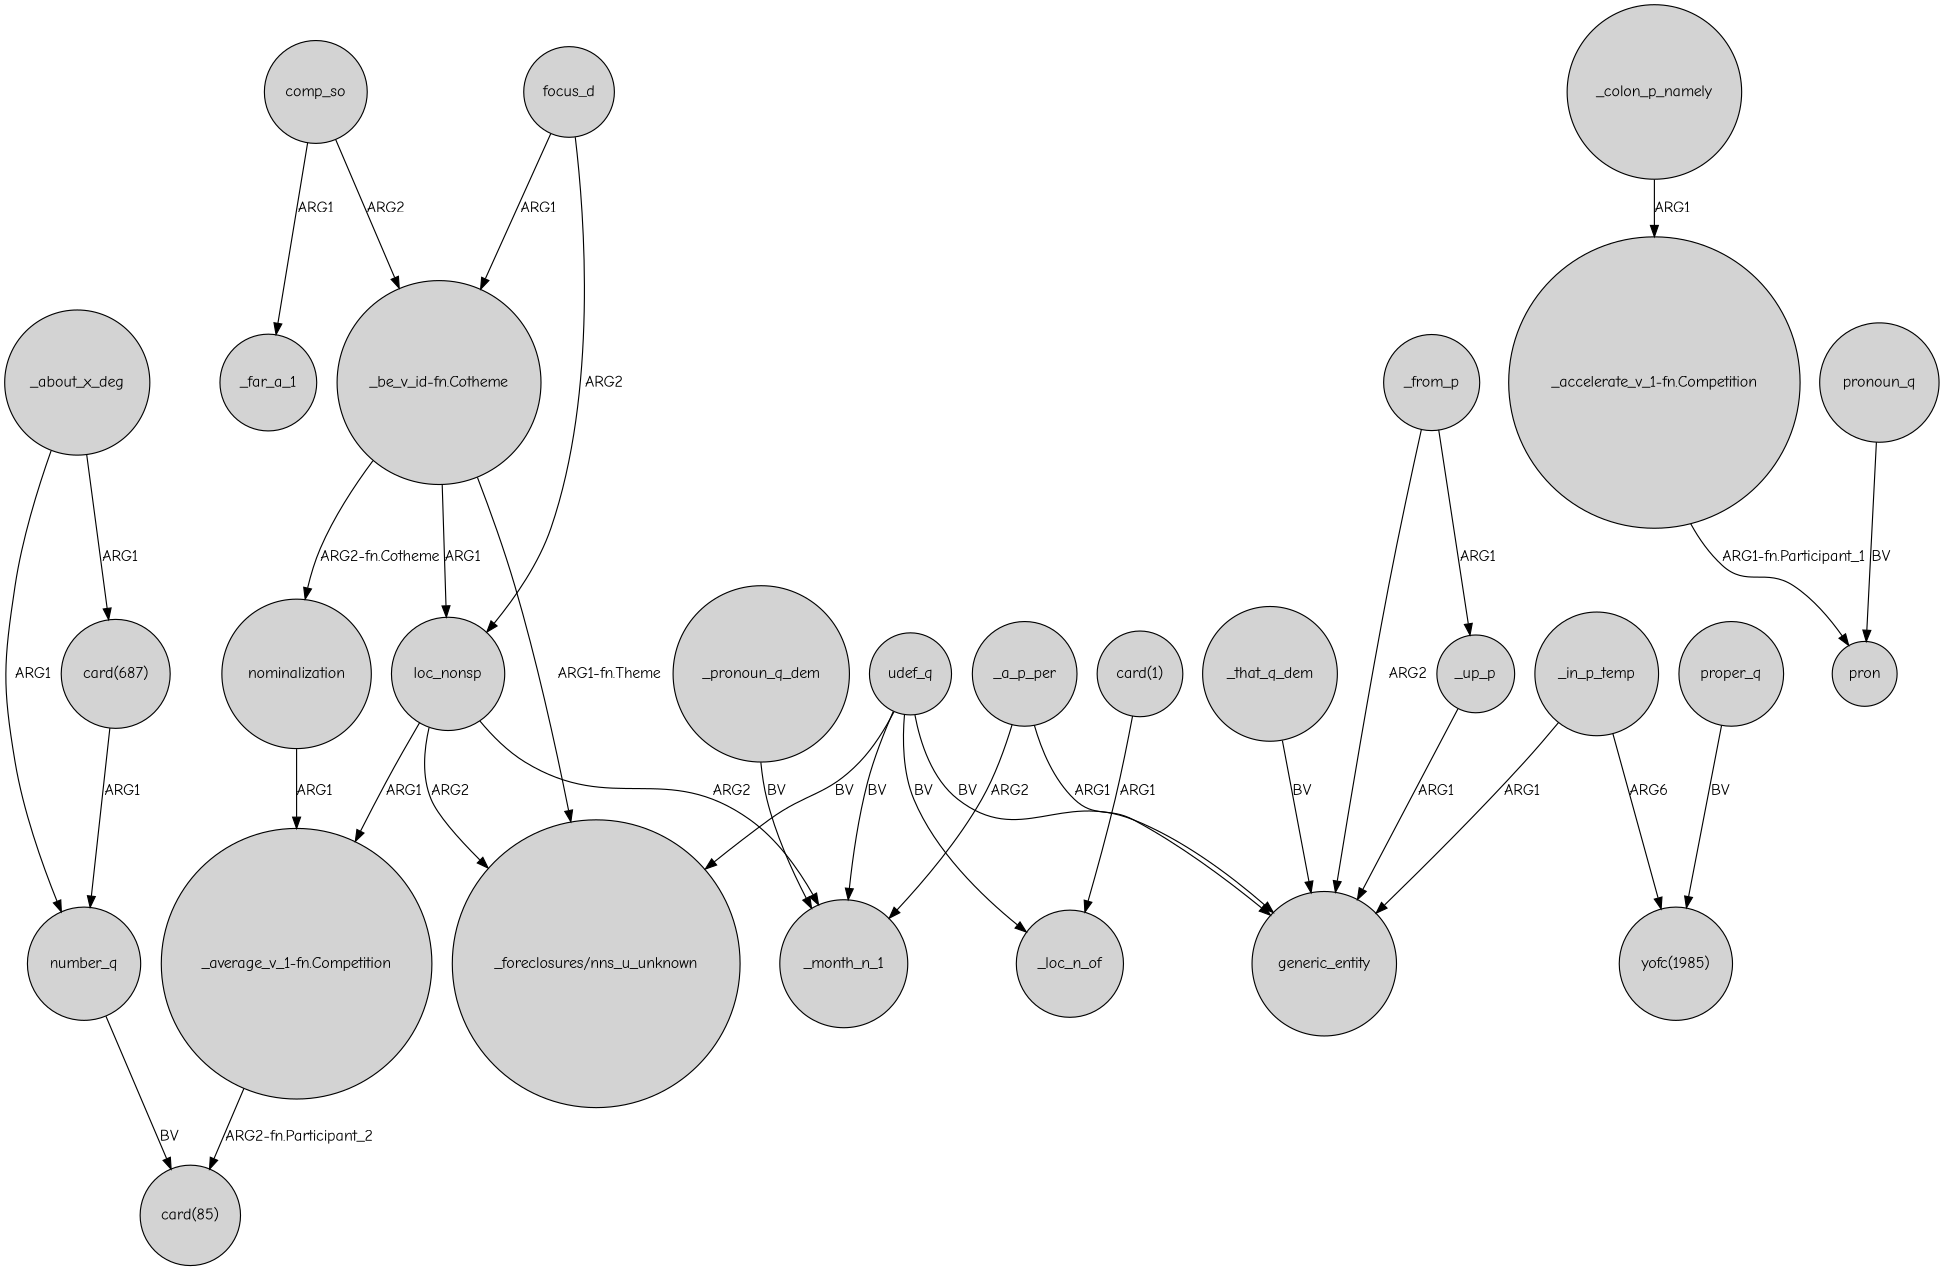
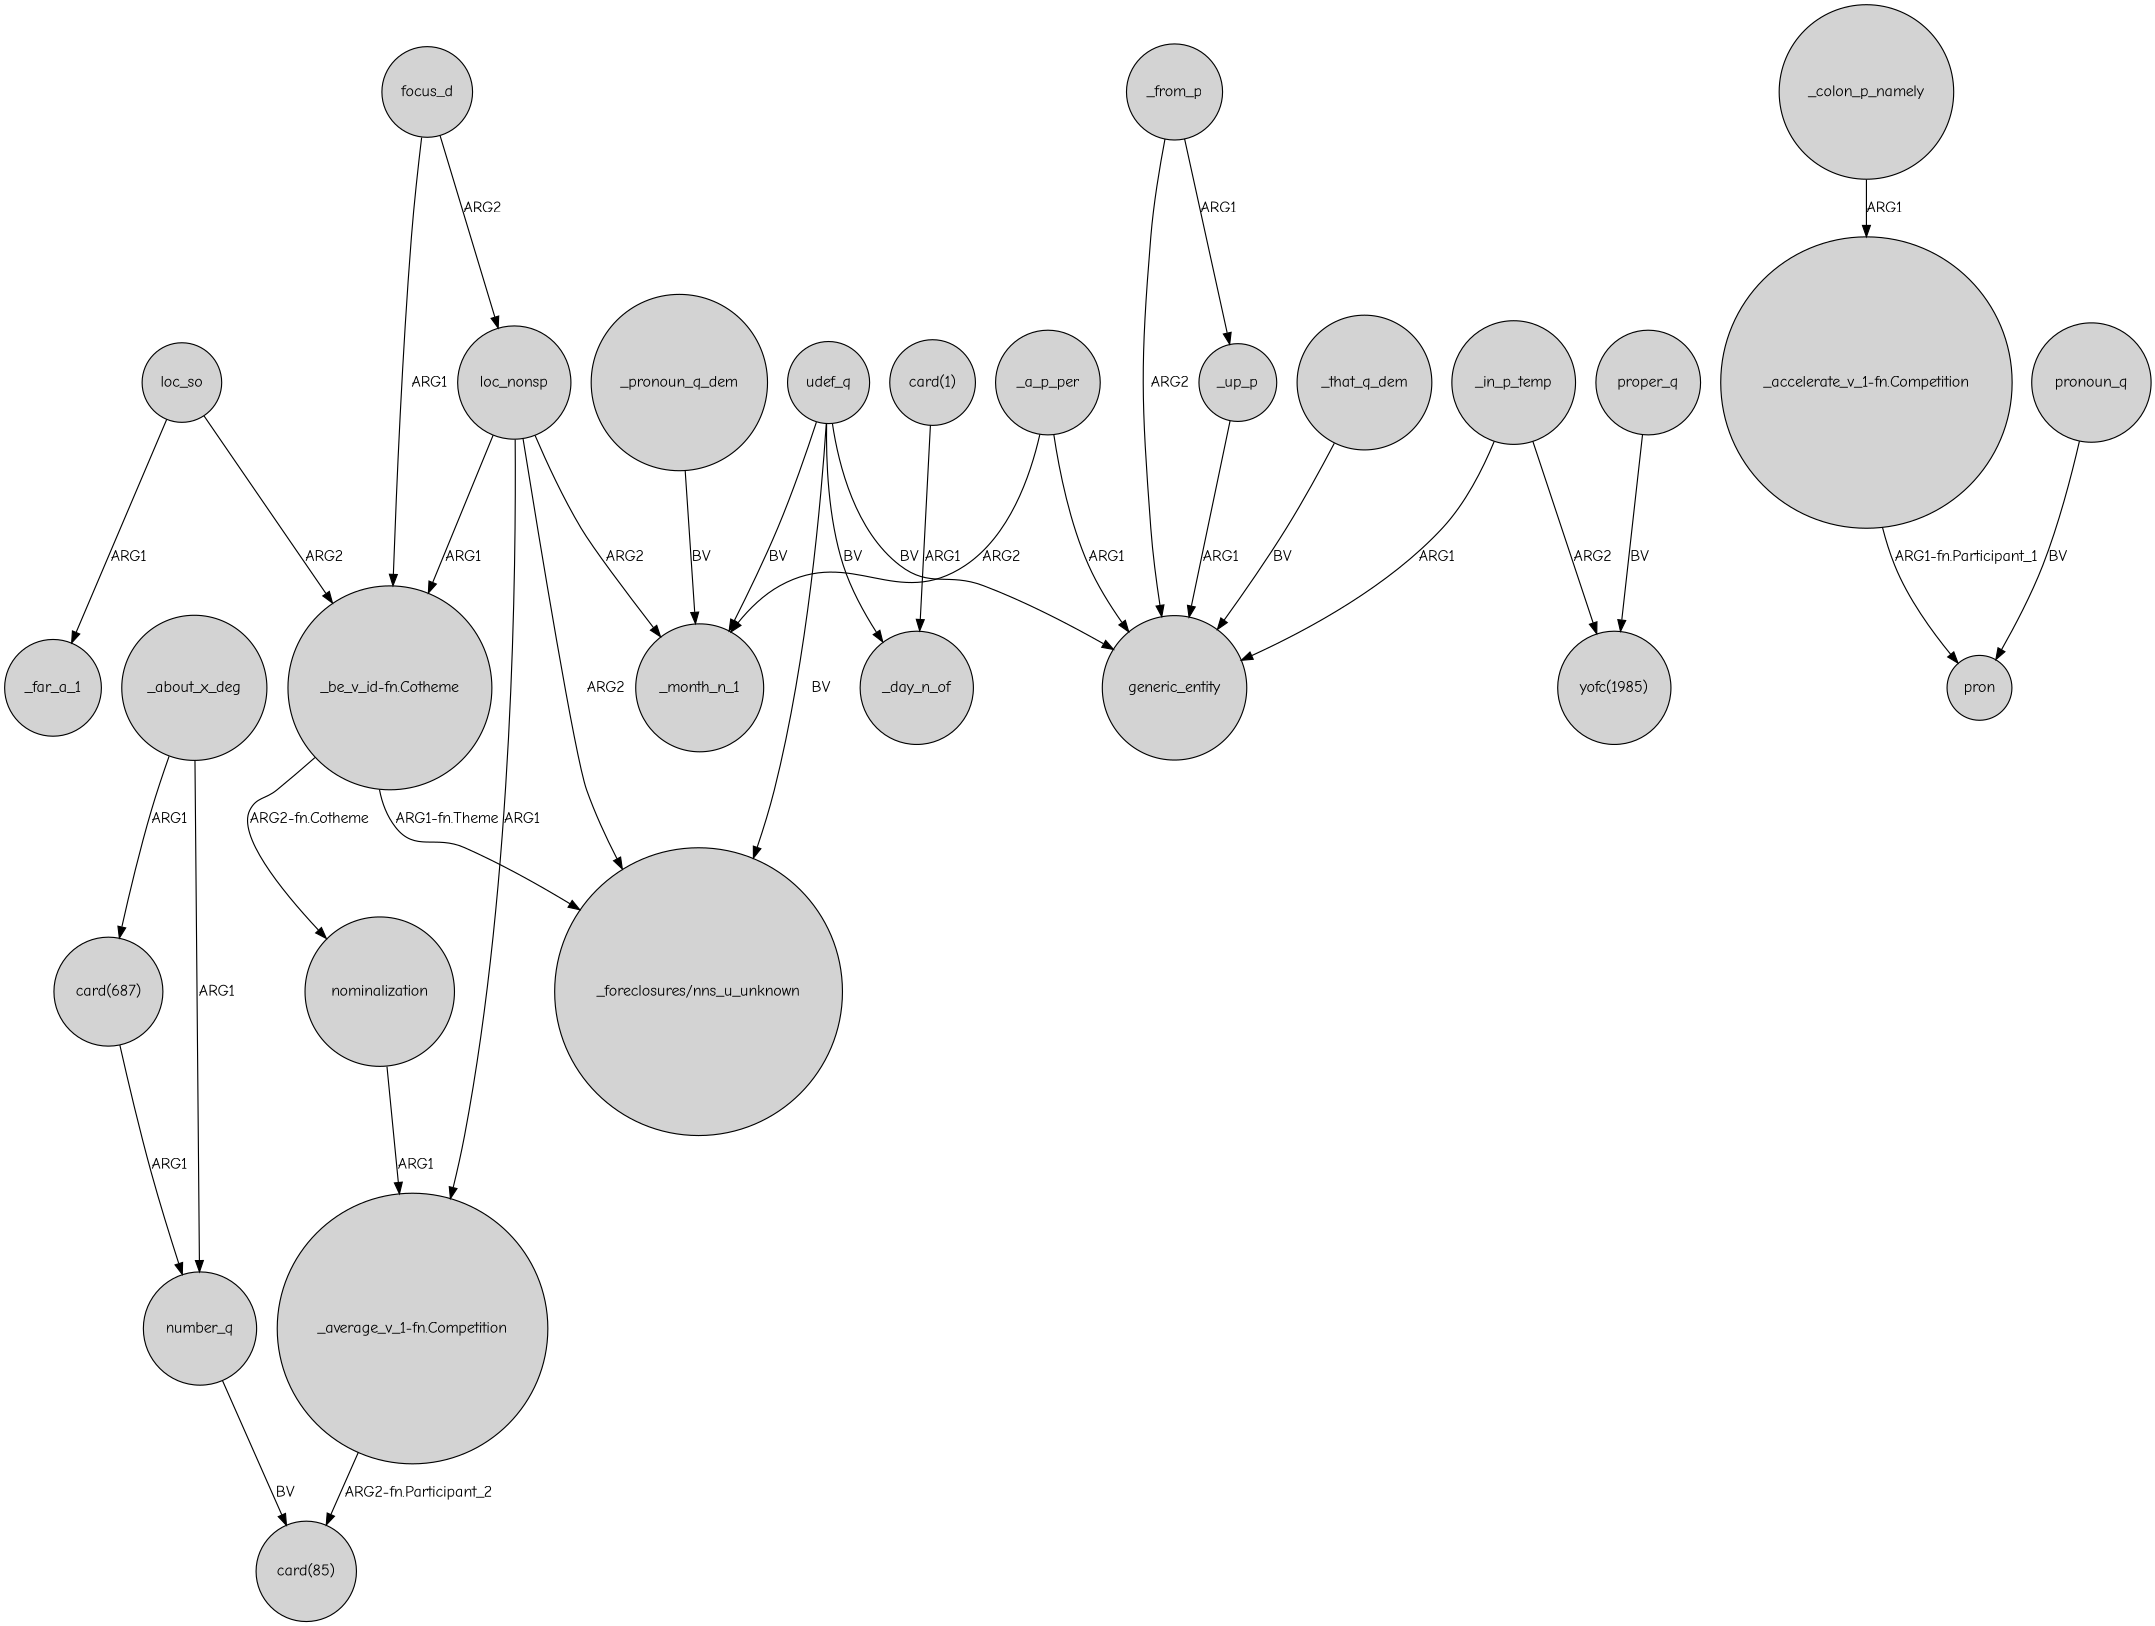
(316, 92) -> (182, 383)
(444, 545) -> (463, 509)
(1649, 791) -> (1593, 557)
(1070, 964) -> (917, 688)
